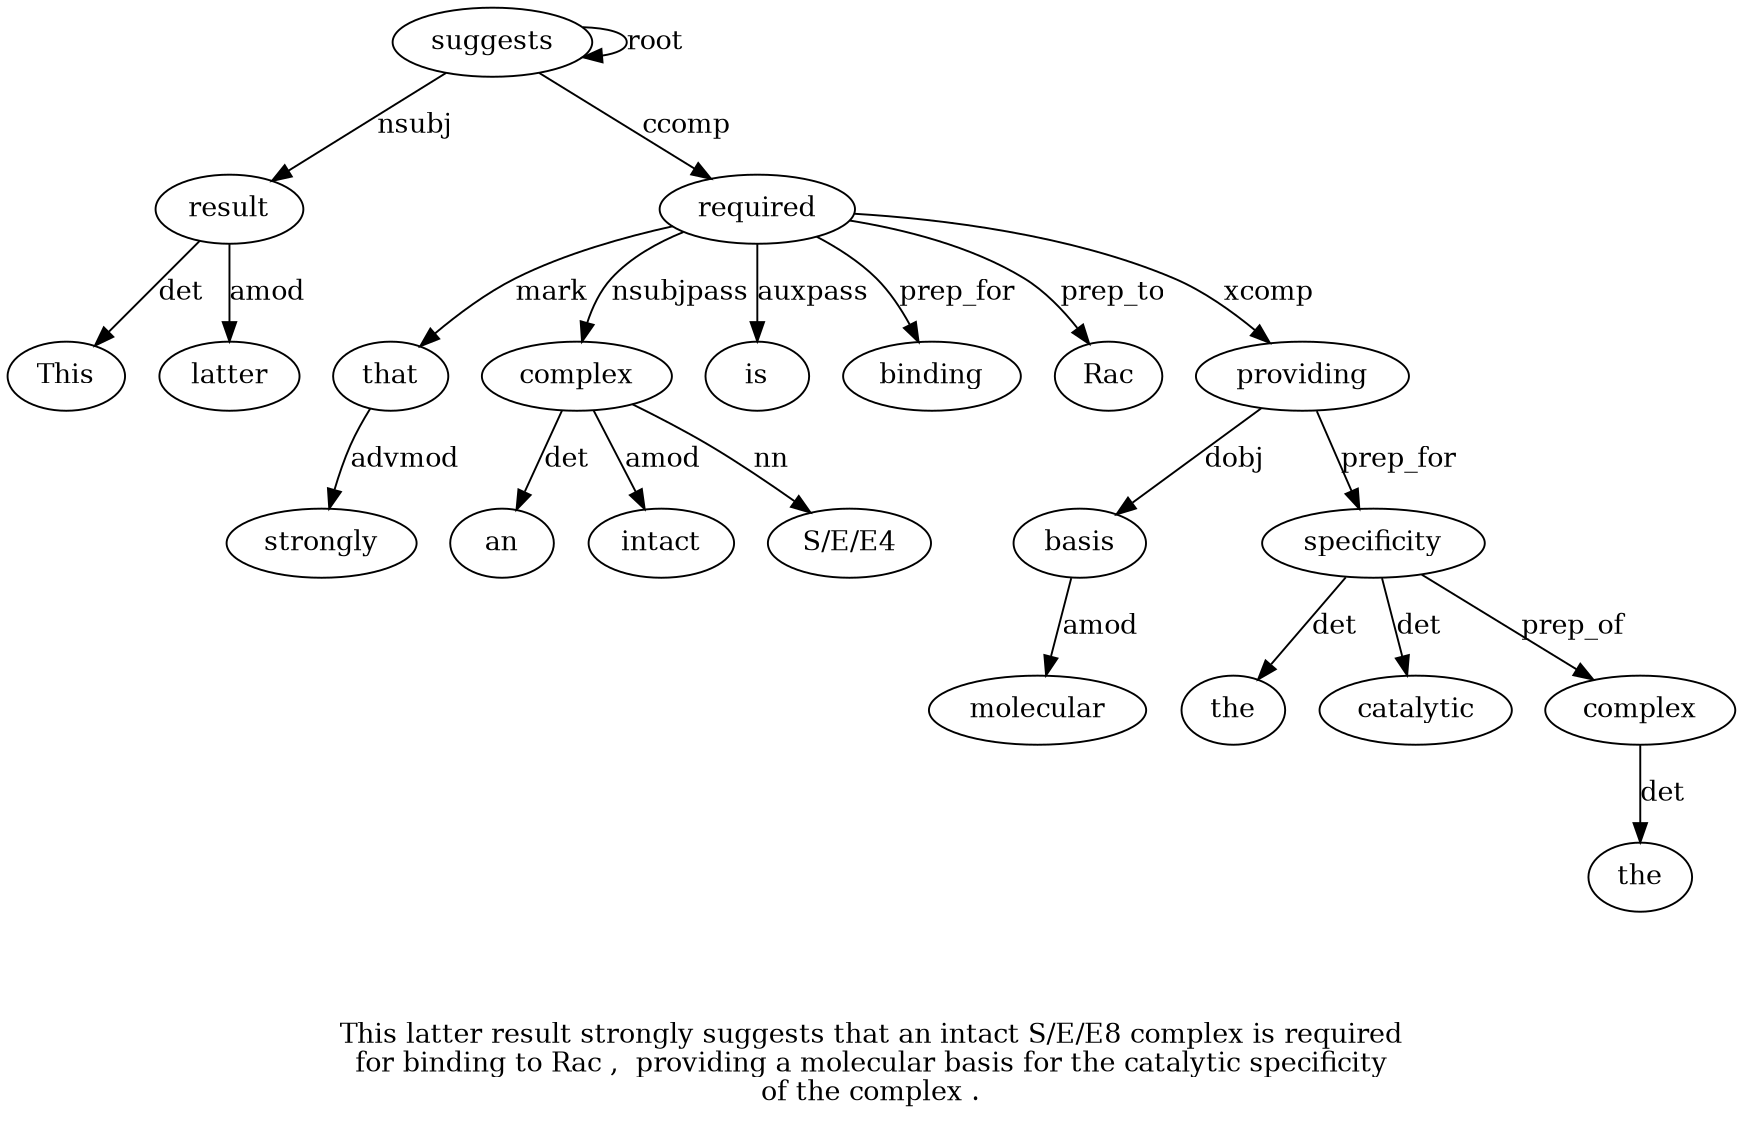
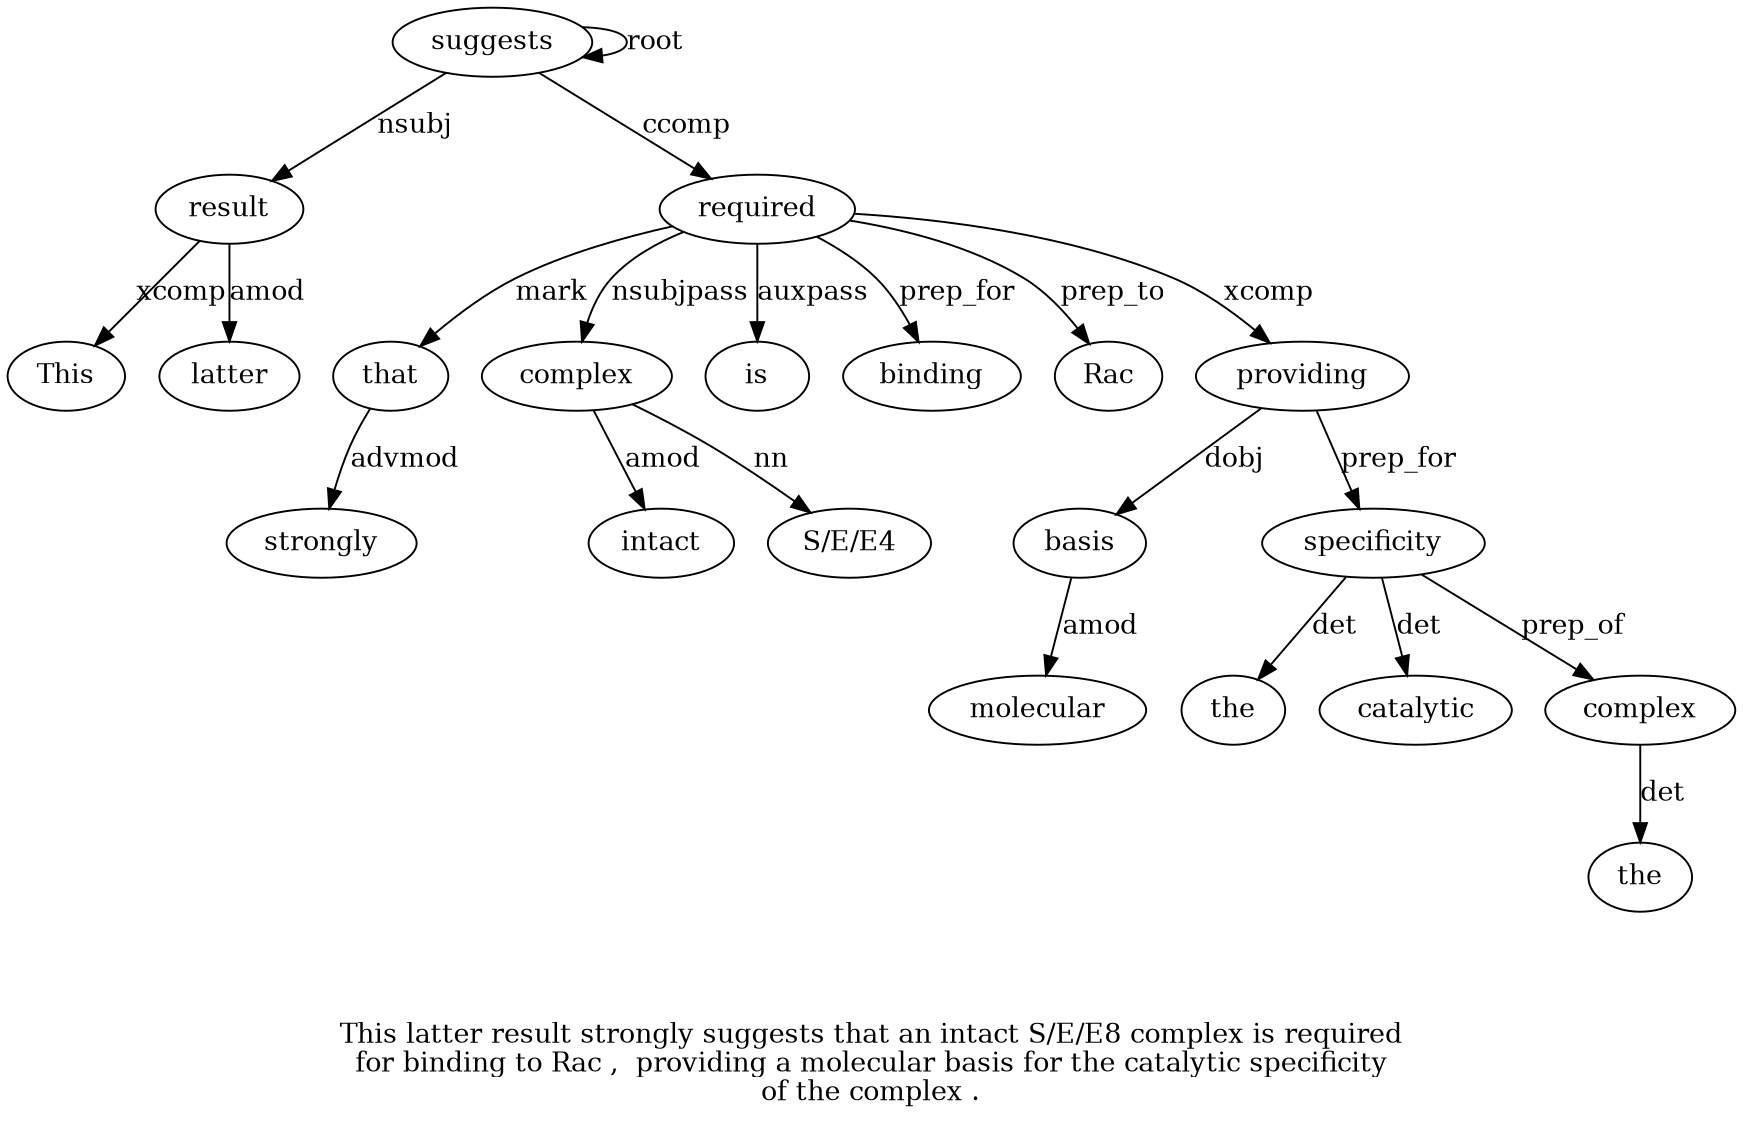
(181, 293) -> (181, 293)
(502, 543) -> none
